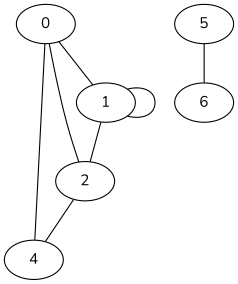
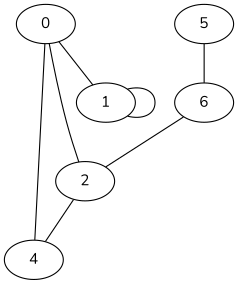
(95, 142) -> (145, 142)
